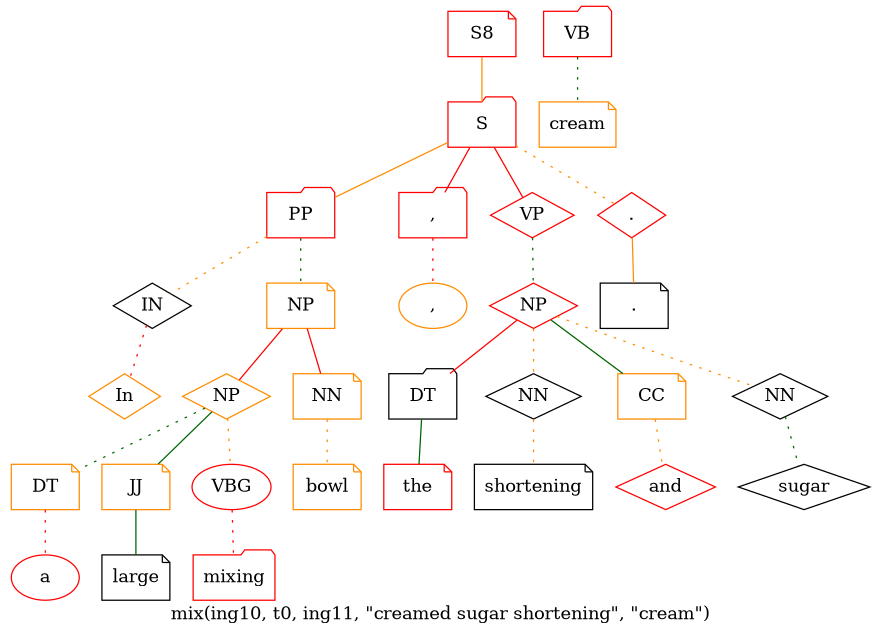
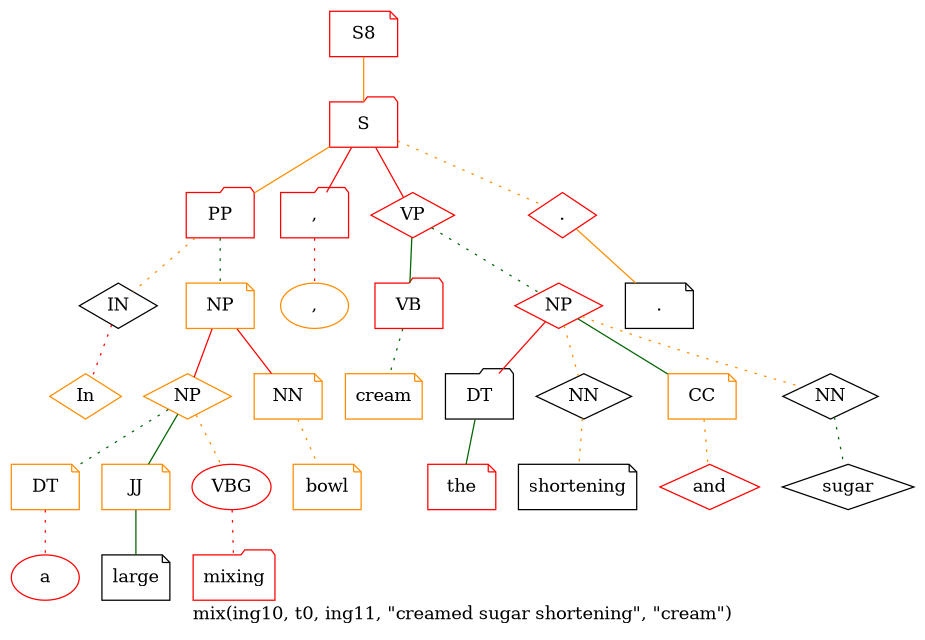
none -> (411, 260)
